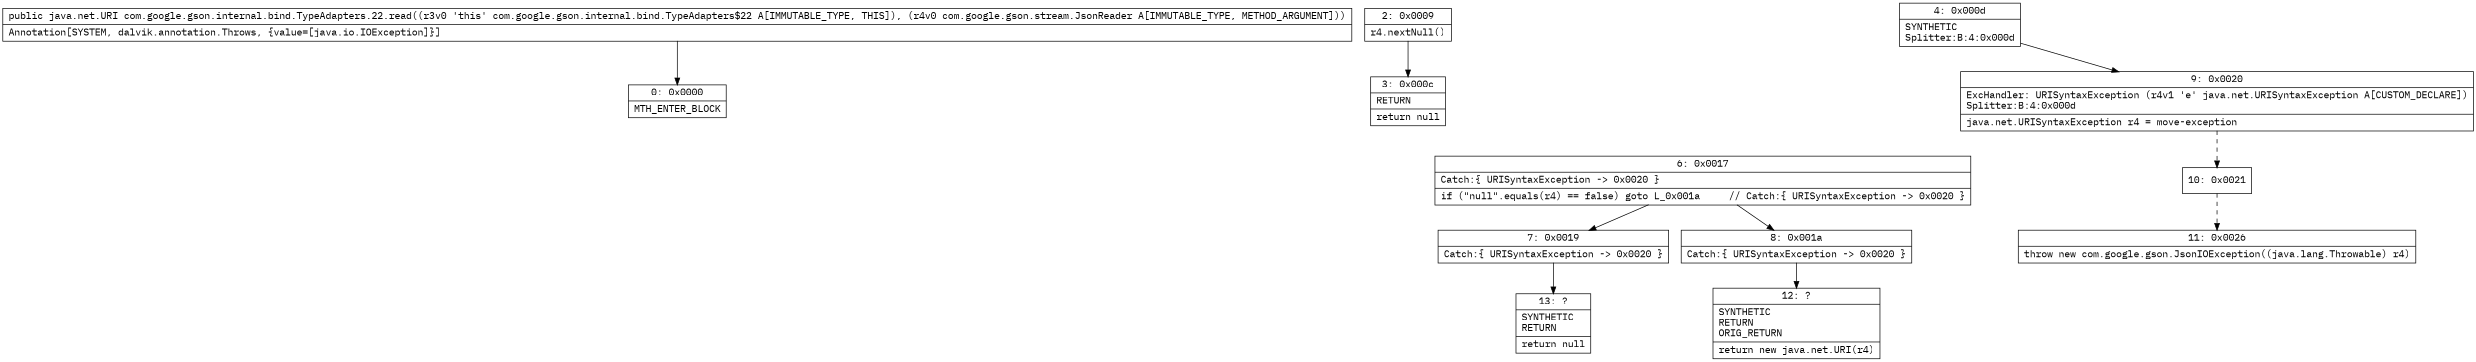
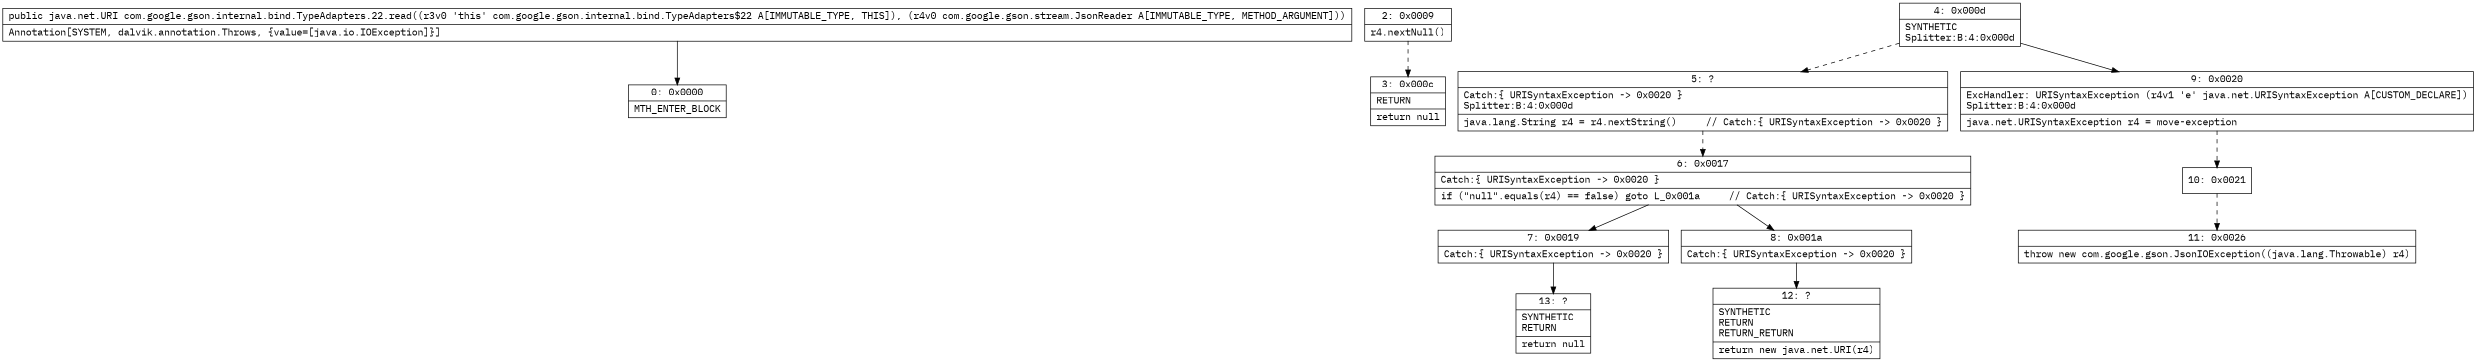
(1408, 55) -> (1408, 55)
none -> (1703, 101)
(1750, 333) -> (1756, 333)
